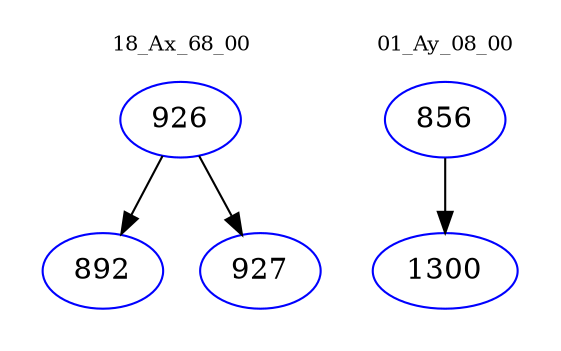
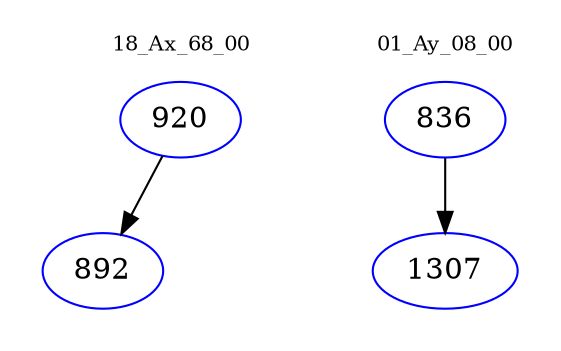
(181, 120) -> (181, 120)
(445, 120) -> (445, 120)
(260, 271) -> none
(445, 271) -> (445, 271)
